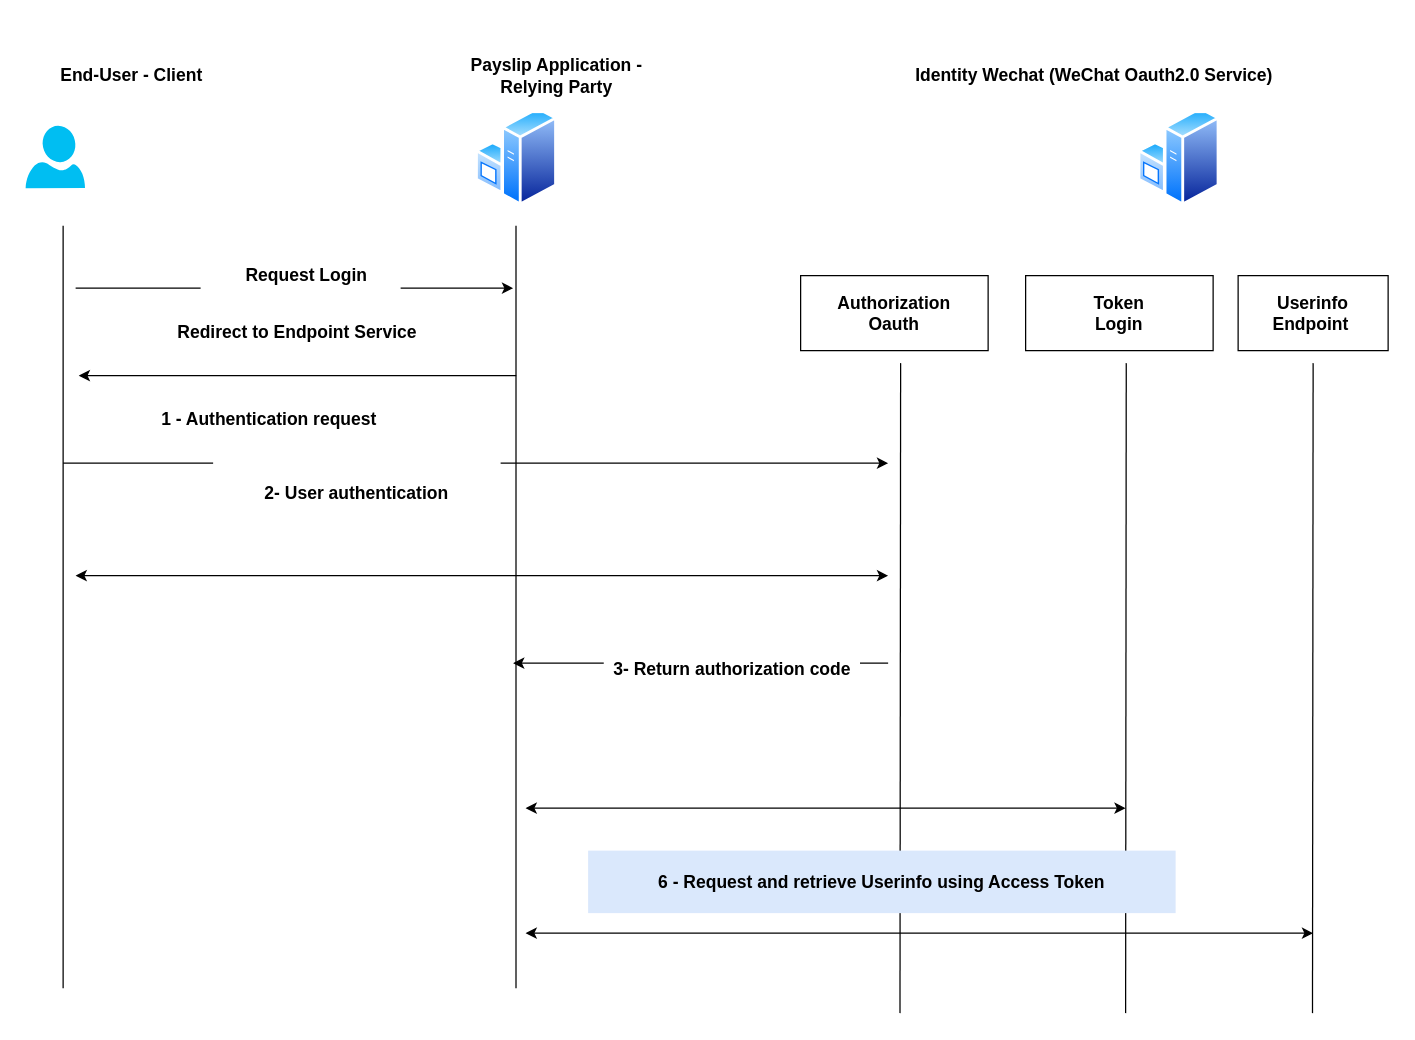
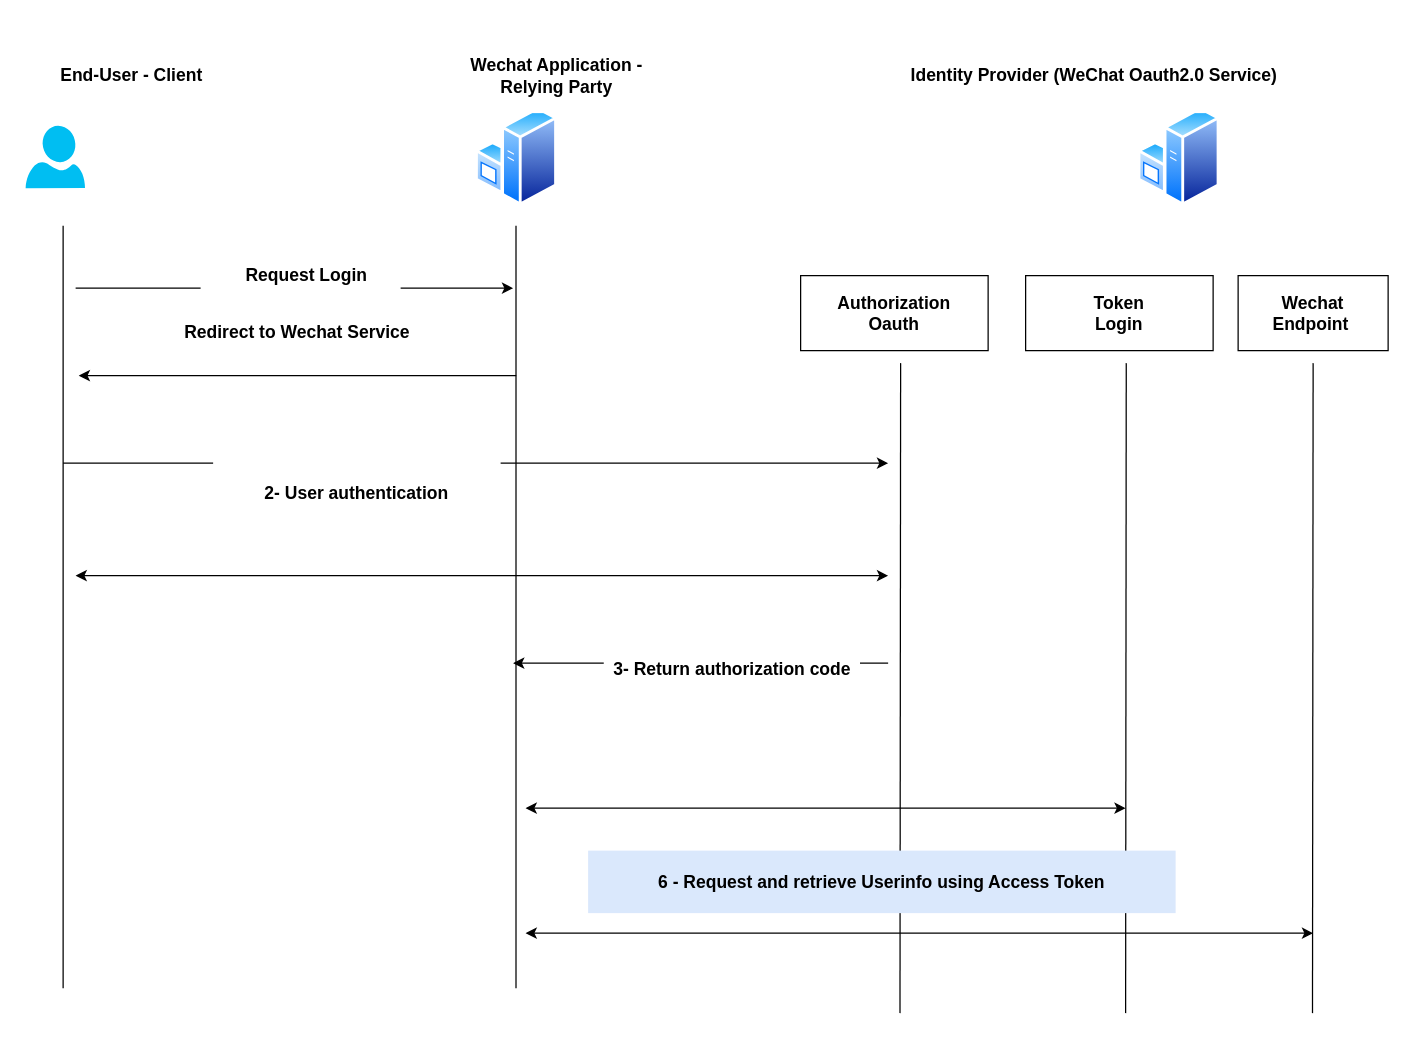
(557, 76) -> (557, 76)
(1094, 76) -> (1094, 76)
(1313, 313) -> (1313, 313)
(298, 332) -> (298, 332)
(269, 419) -> none
